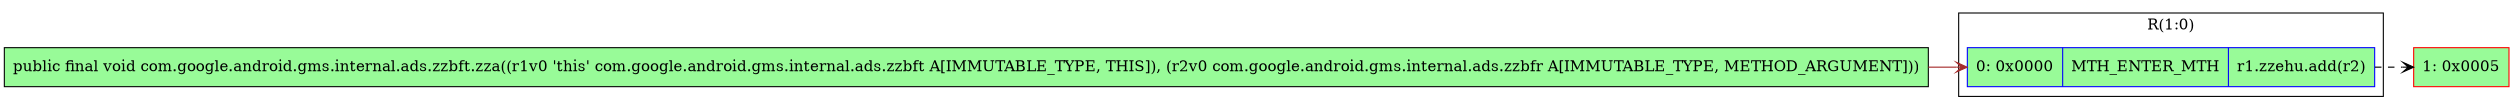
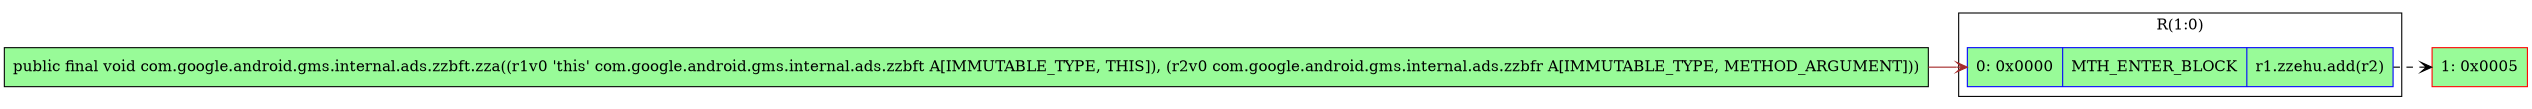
(2146, 67) -> (2155, 67)
